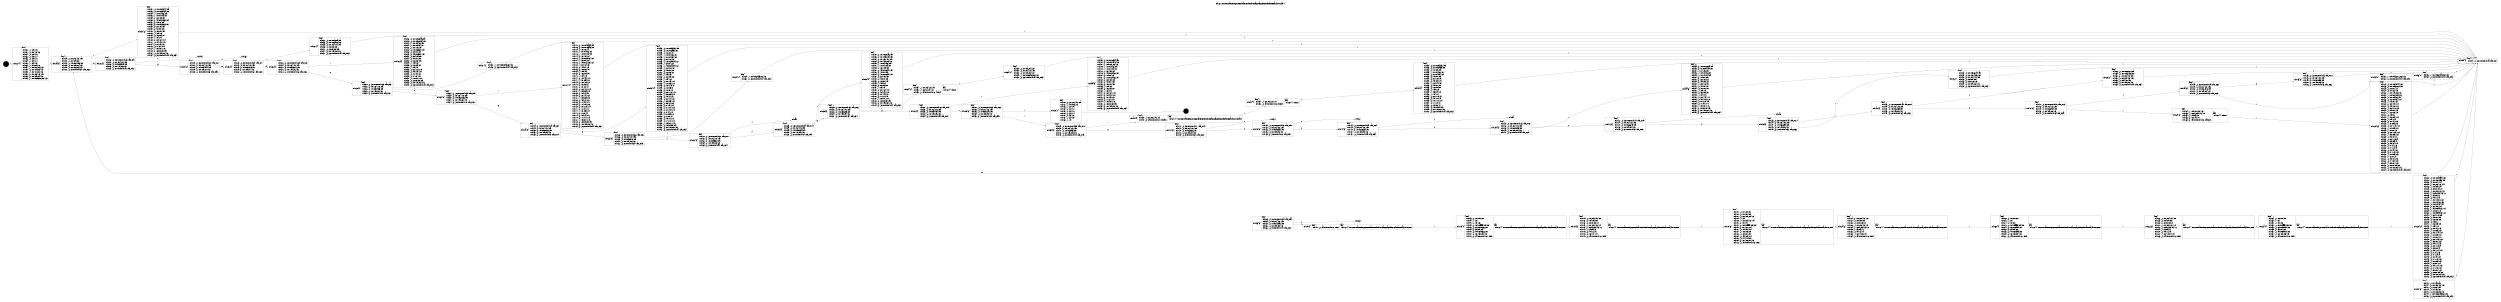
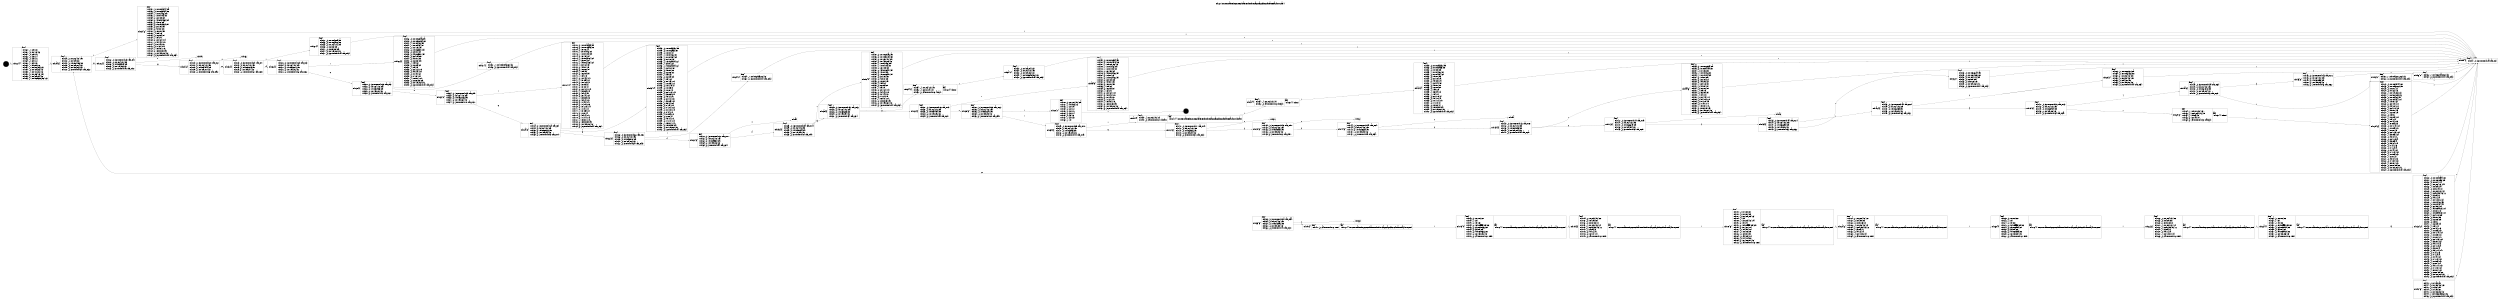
(2391, 227) -> (2391, 227)
